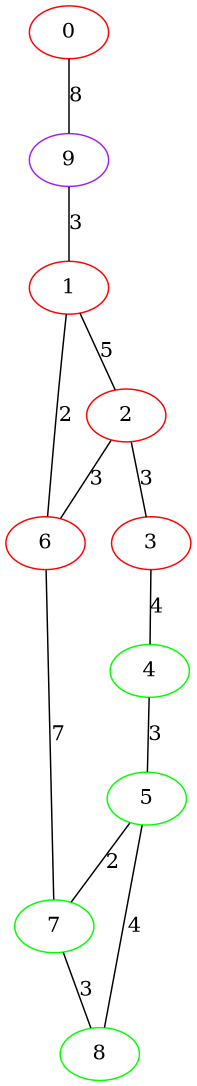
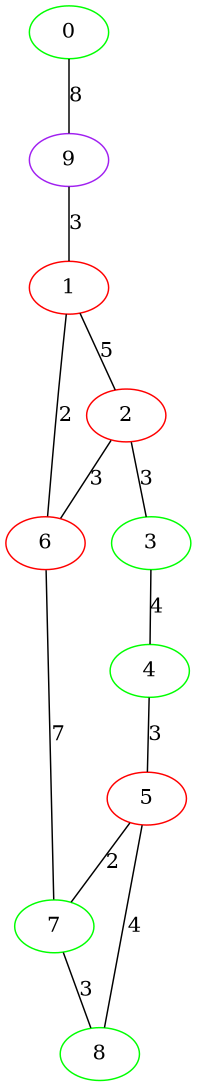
(69, 32) -> (69, 32)
(151, 543) -> (151, 543)
(147, 799) -> (147, 799)
